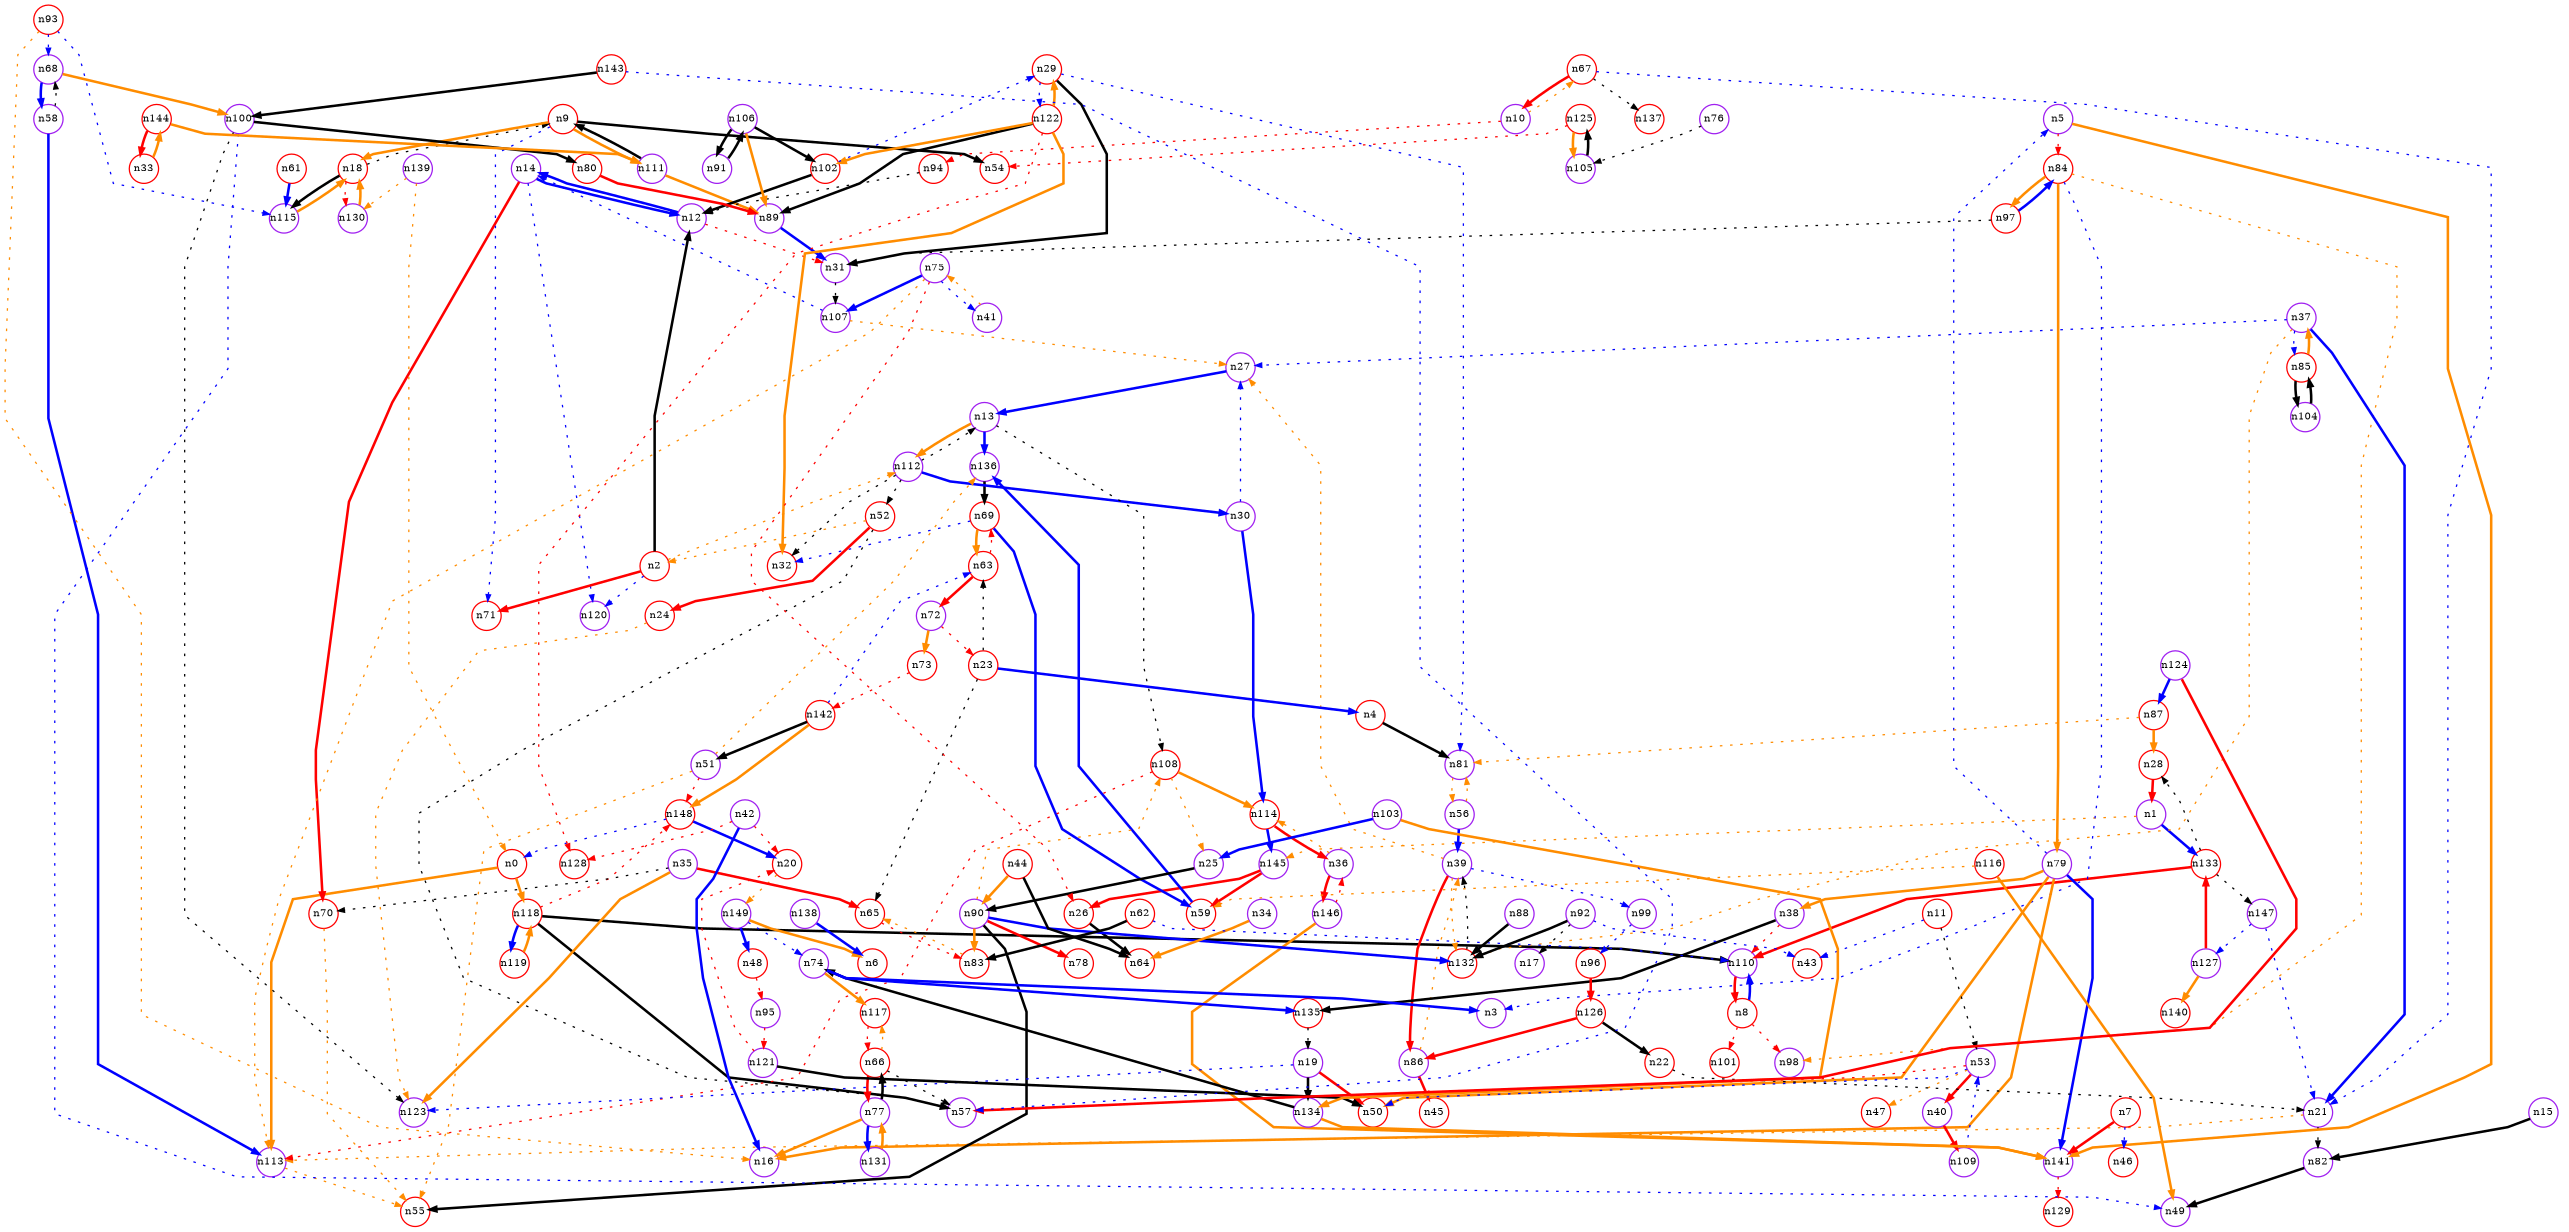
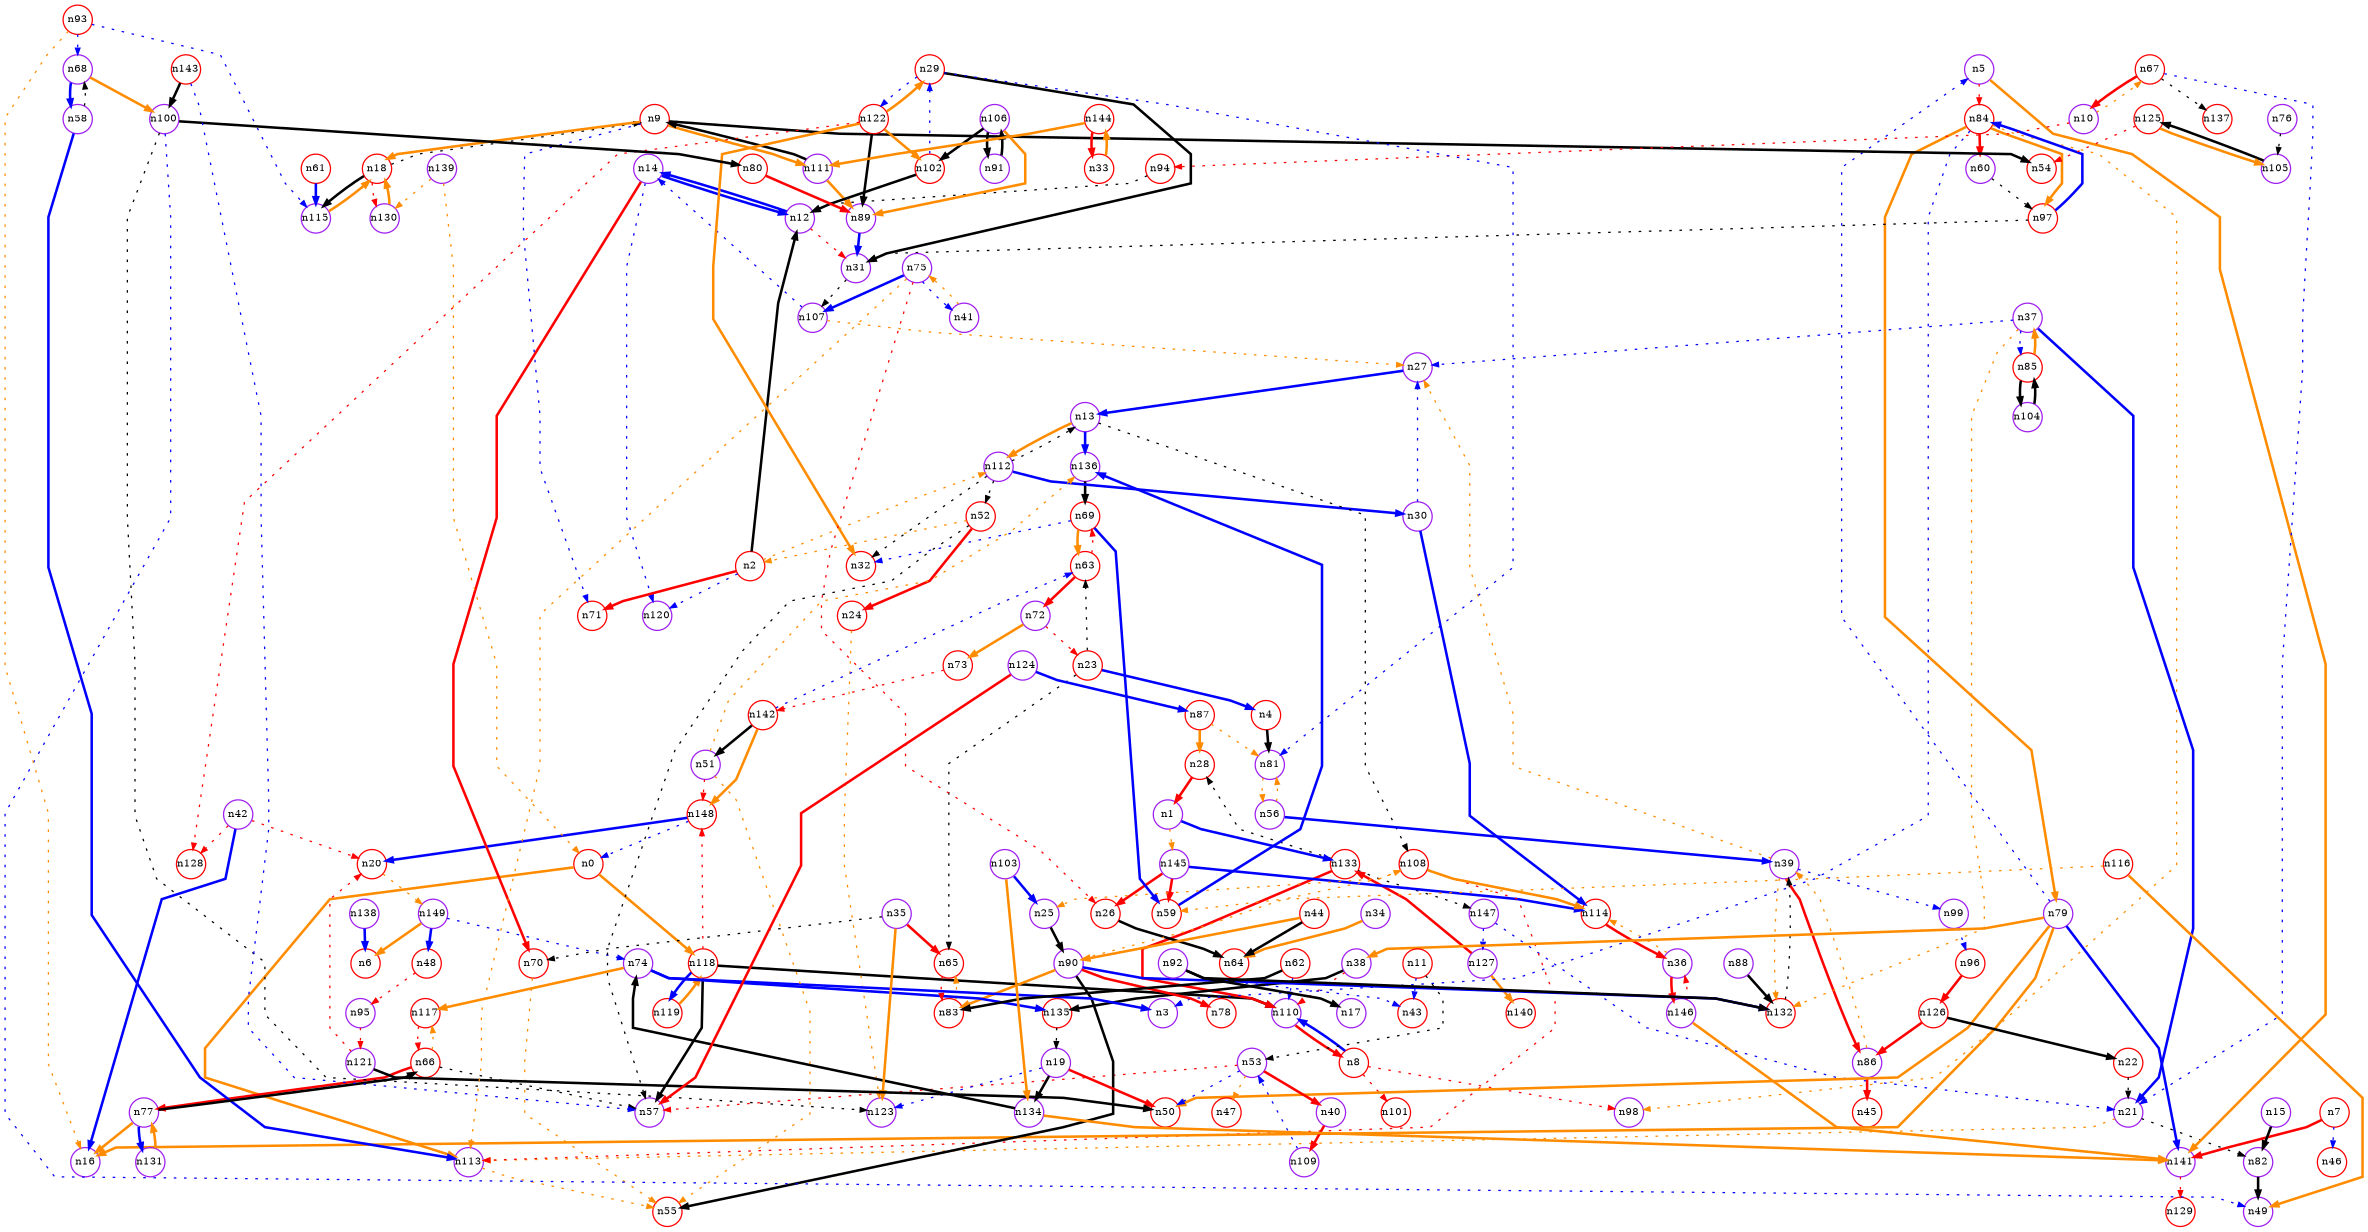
none -> (1980, 169)
(1268, 835) -> (1286, 876)
(1561, 933) -> (1259, 988)
